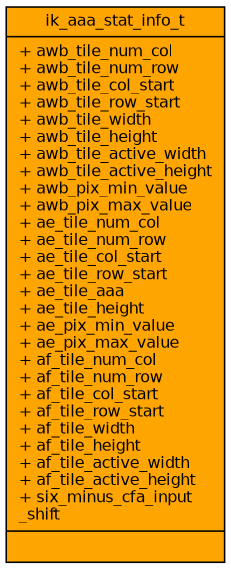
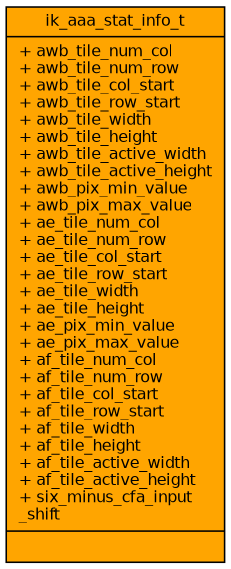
(72, 292) -> (79, 292)
